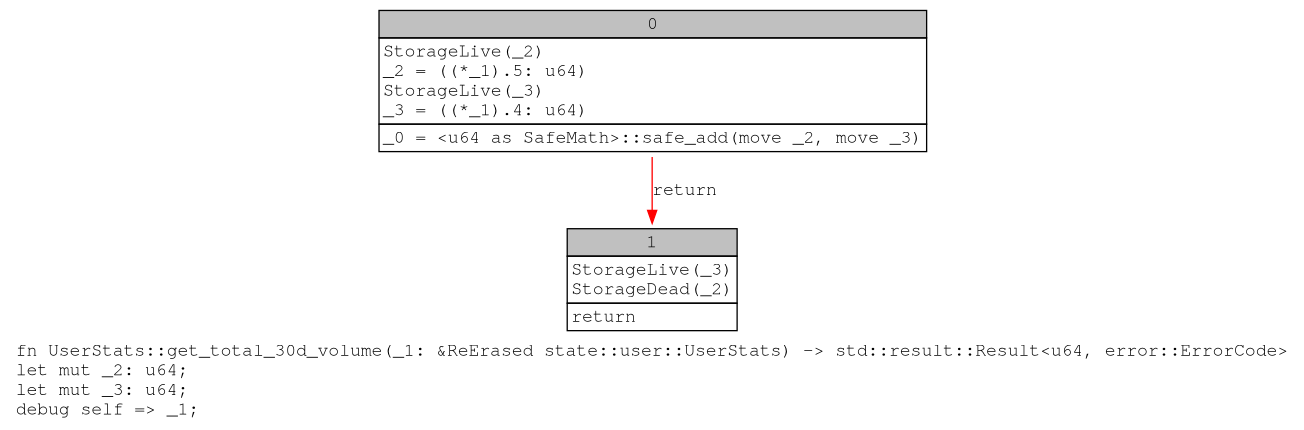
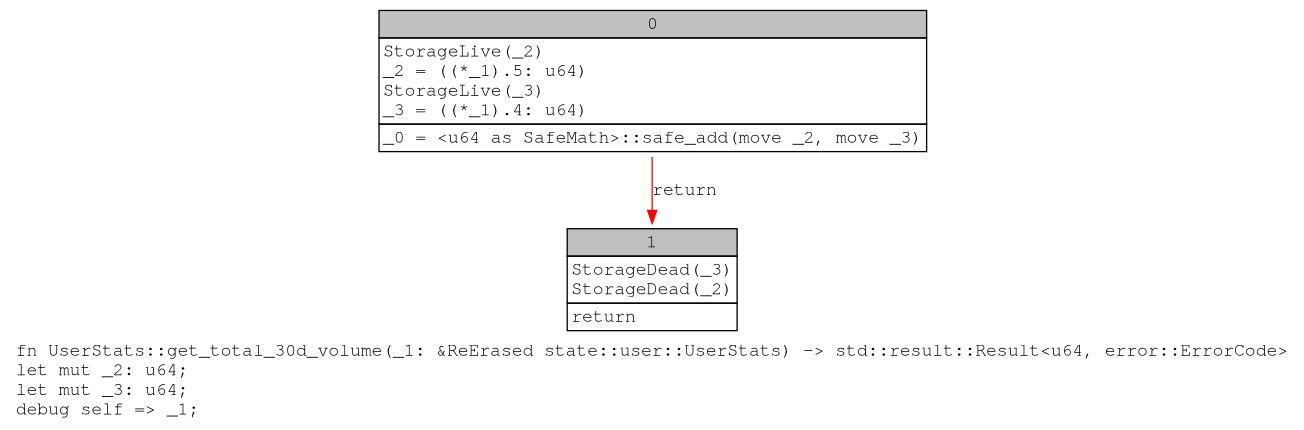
(652, 269) -> (652, 269)
